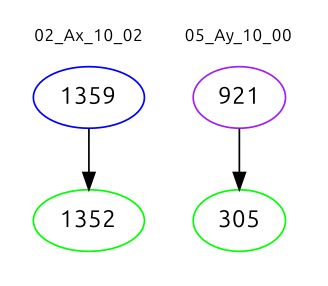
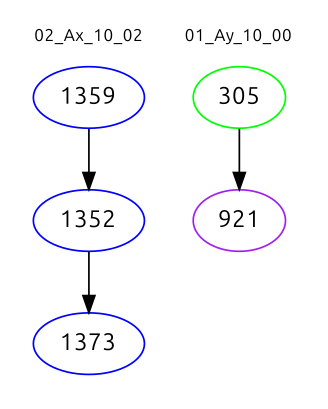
(239, 37) -> (239, 37)
(239, 151) -> (239, 151)
(89, 221) -> (89, 221)
none -> (89, 344)
